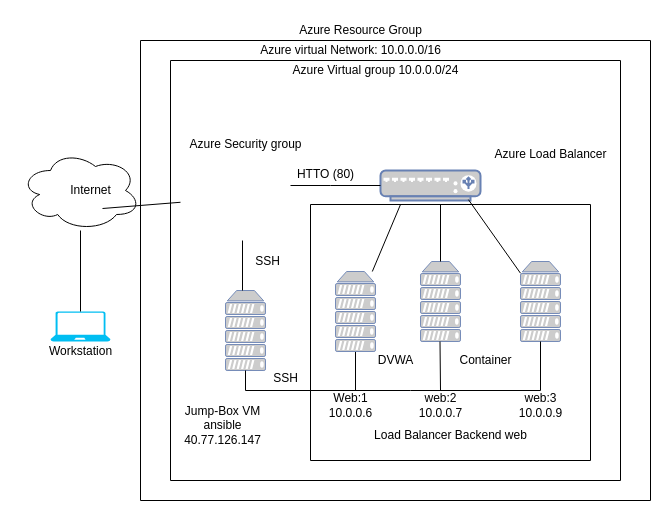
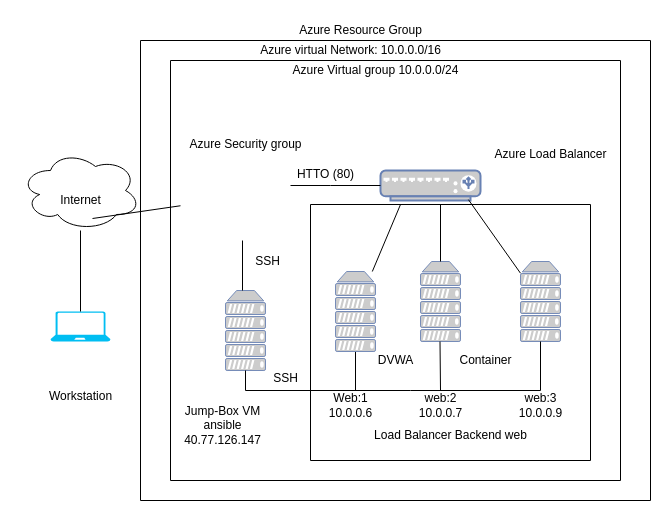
(91, 191) -> (81, 201)
(81, 352) -> (81, 397)
